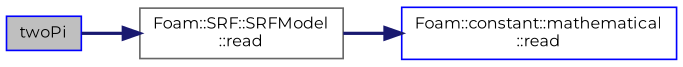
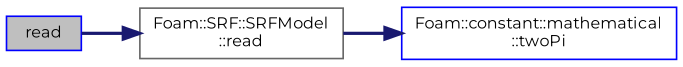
(44, 33) -> (44, 33)
(539, 33) -> (539, 33)
